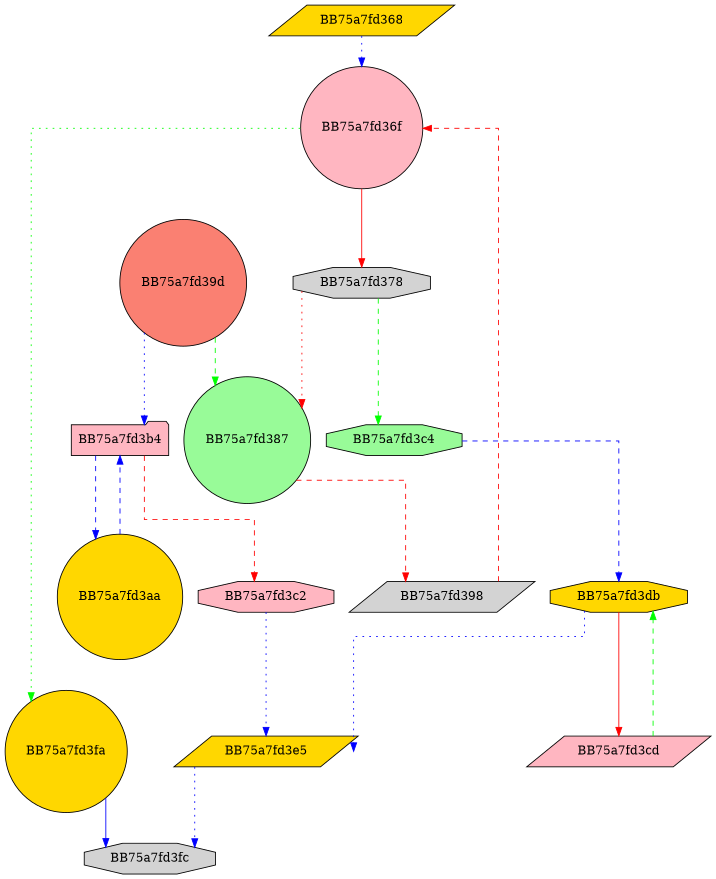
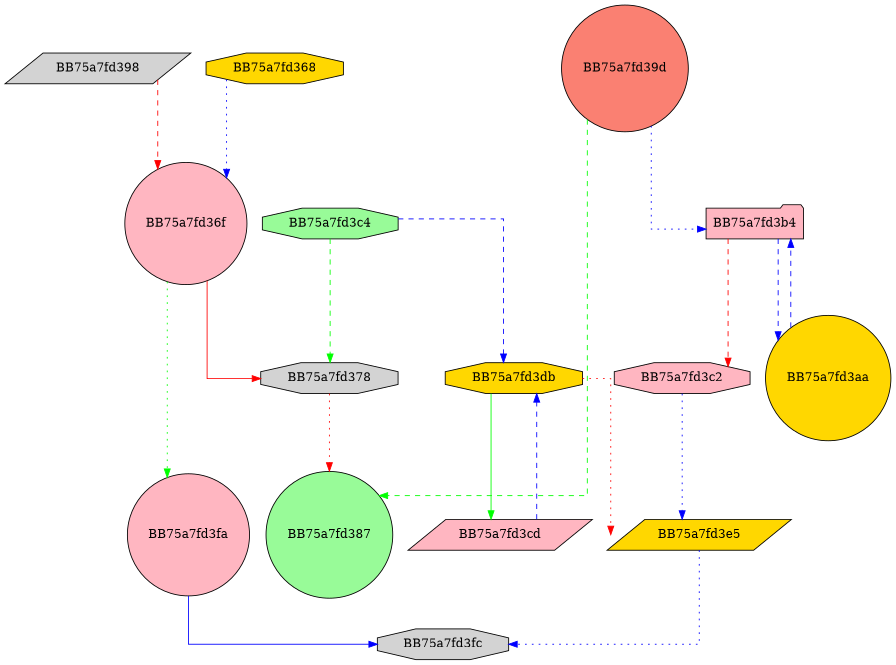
(362, 20) -> (275, 68)
(378, 357) -> (330, 296)
(397, 480) -> none
(429, 637) -> (611, 438)
(619, 670) -> (491, 452)
(653, 678) -> (537, 461)
(66, 751) -> (188, 535)
